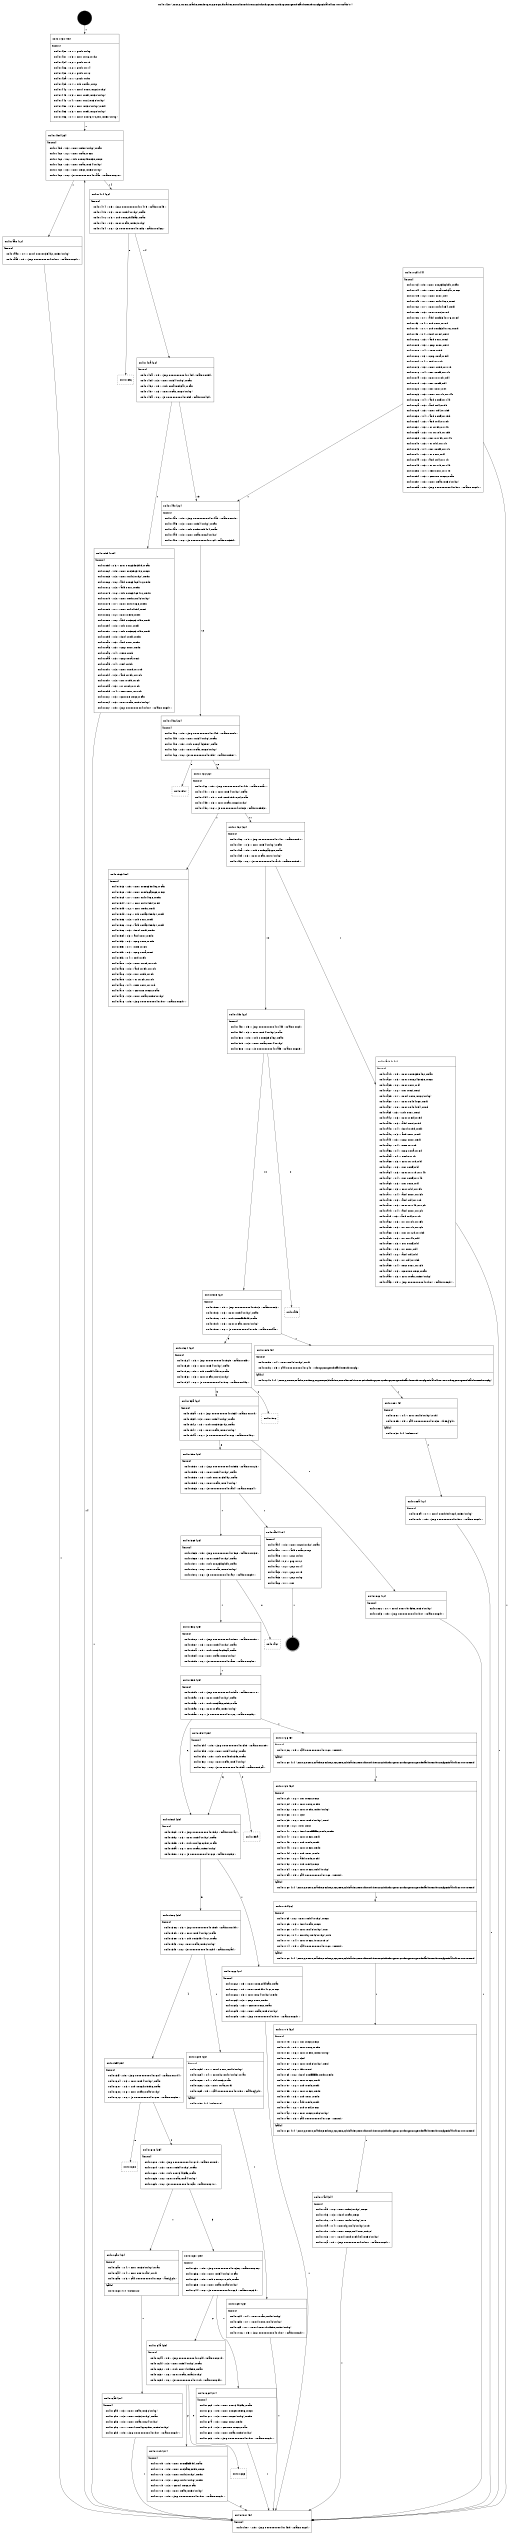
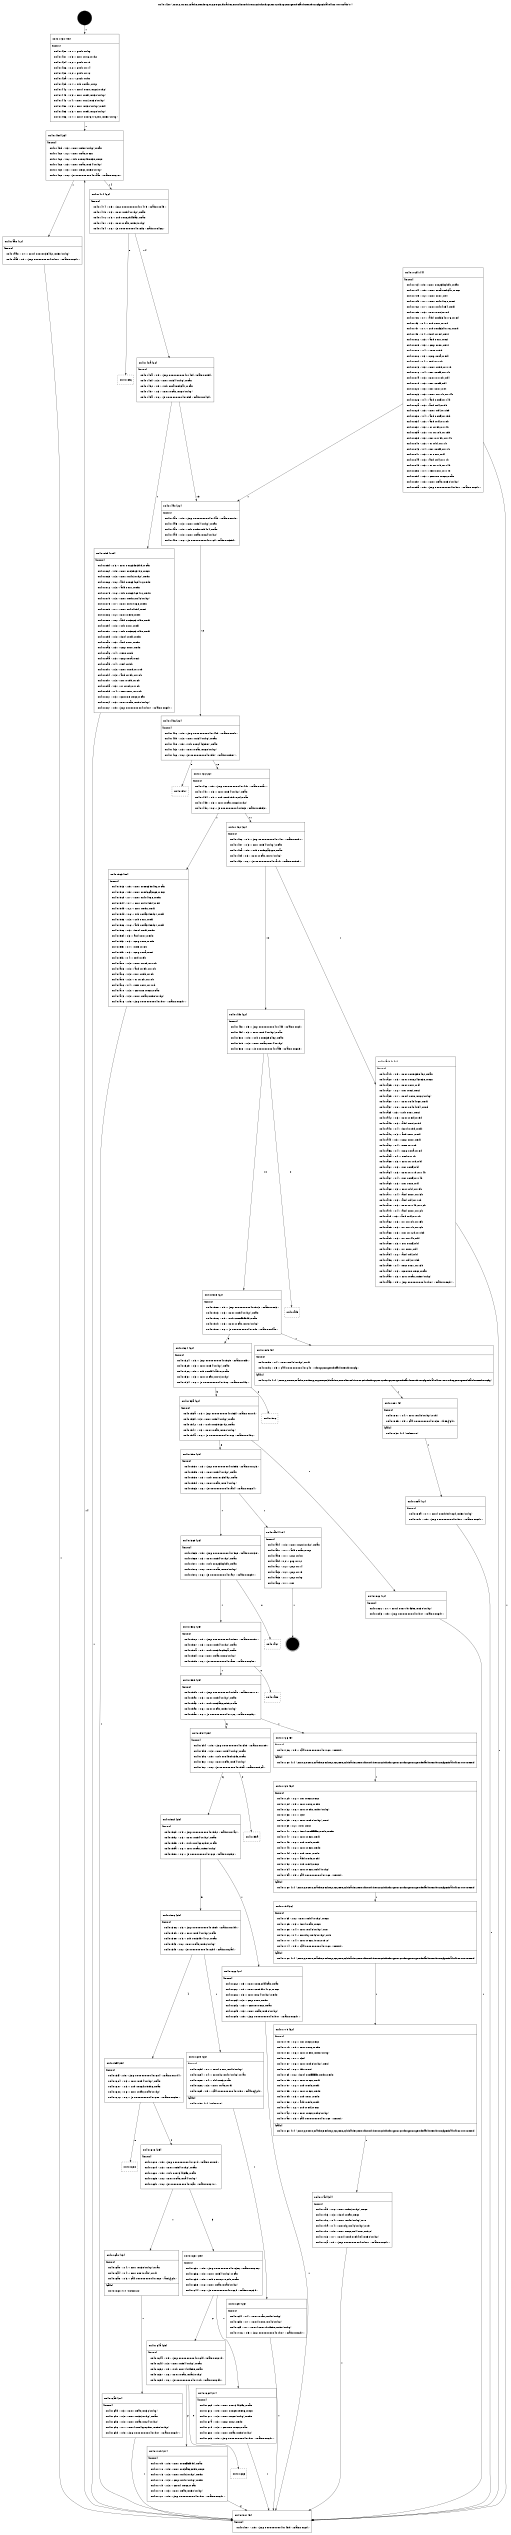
none -> (272, 1697)
(180, 1766) -> (225, 1723)
none -> (100, 1812)
